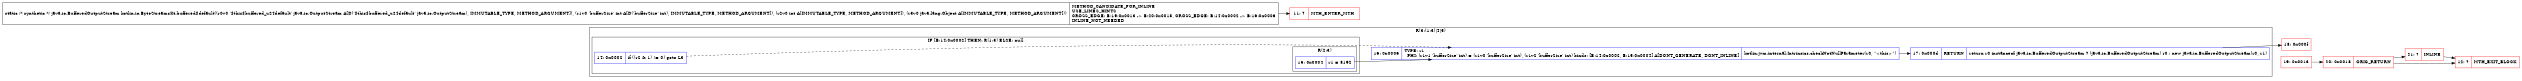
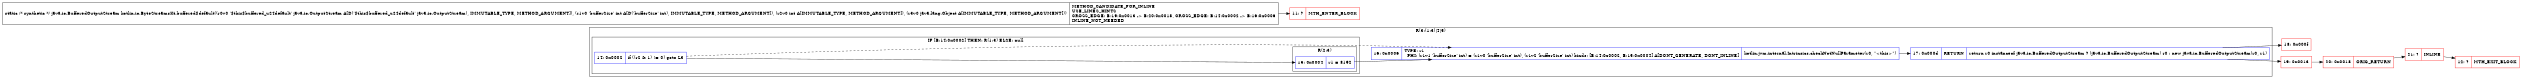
(1333, 13) -> (1333, 13)
none -> (989, 60)
none -> (2253, 60)
(2423, 64) -> none
